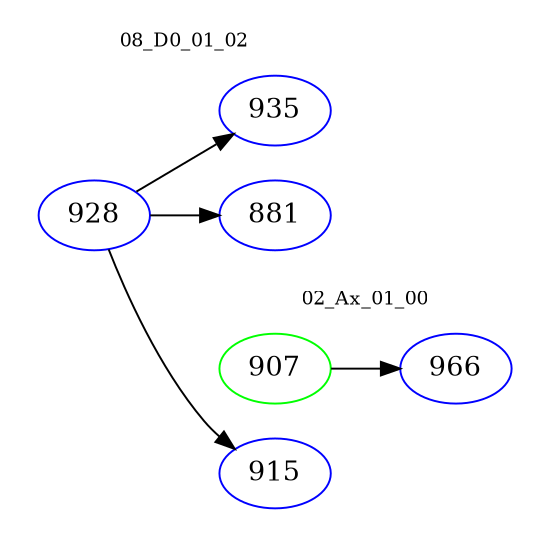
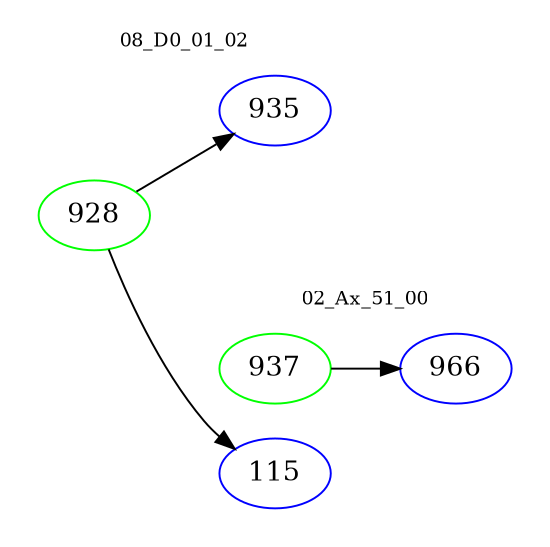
(94, 215) -> (94, 215)
(275, 215) -> none
(366, 300) -> (366, 300)
(275, 369) -> (275, 369)
(275, 473) -> (275, 473)
